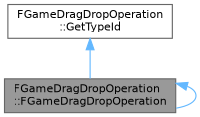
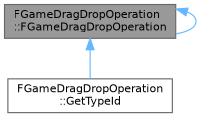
(90, 64) -> (90, 64)
